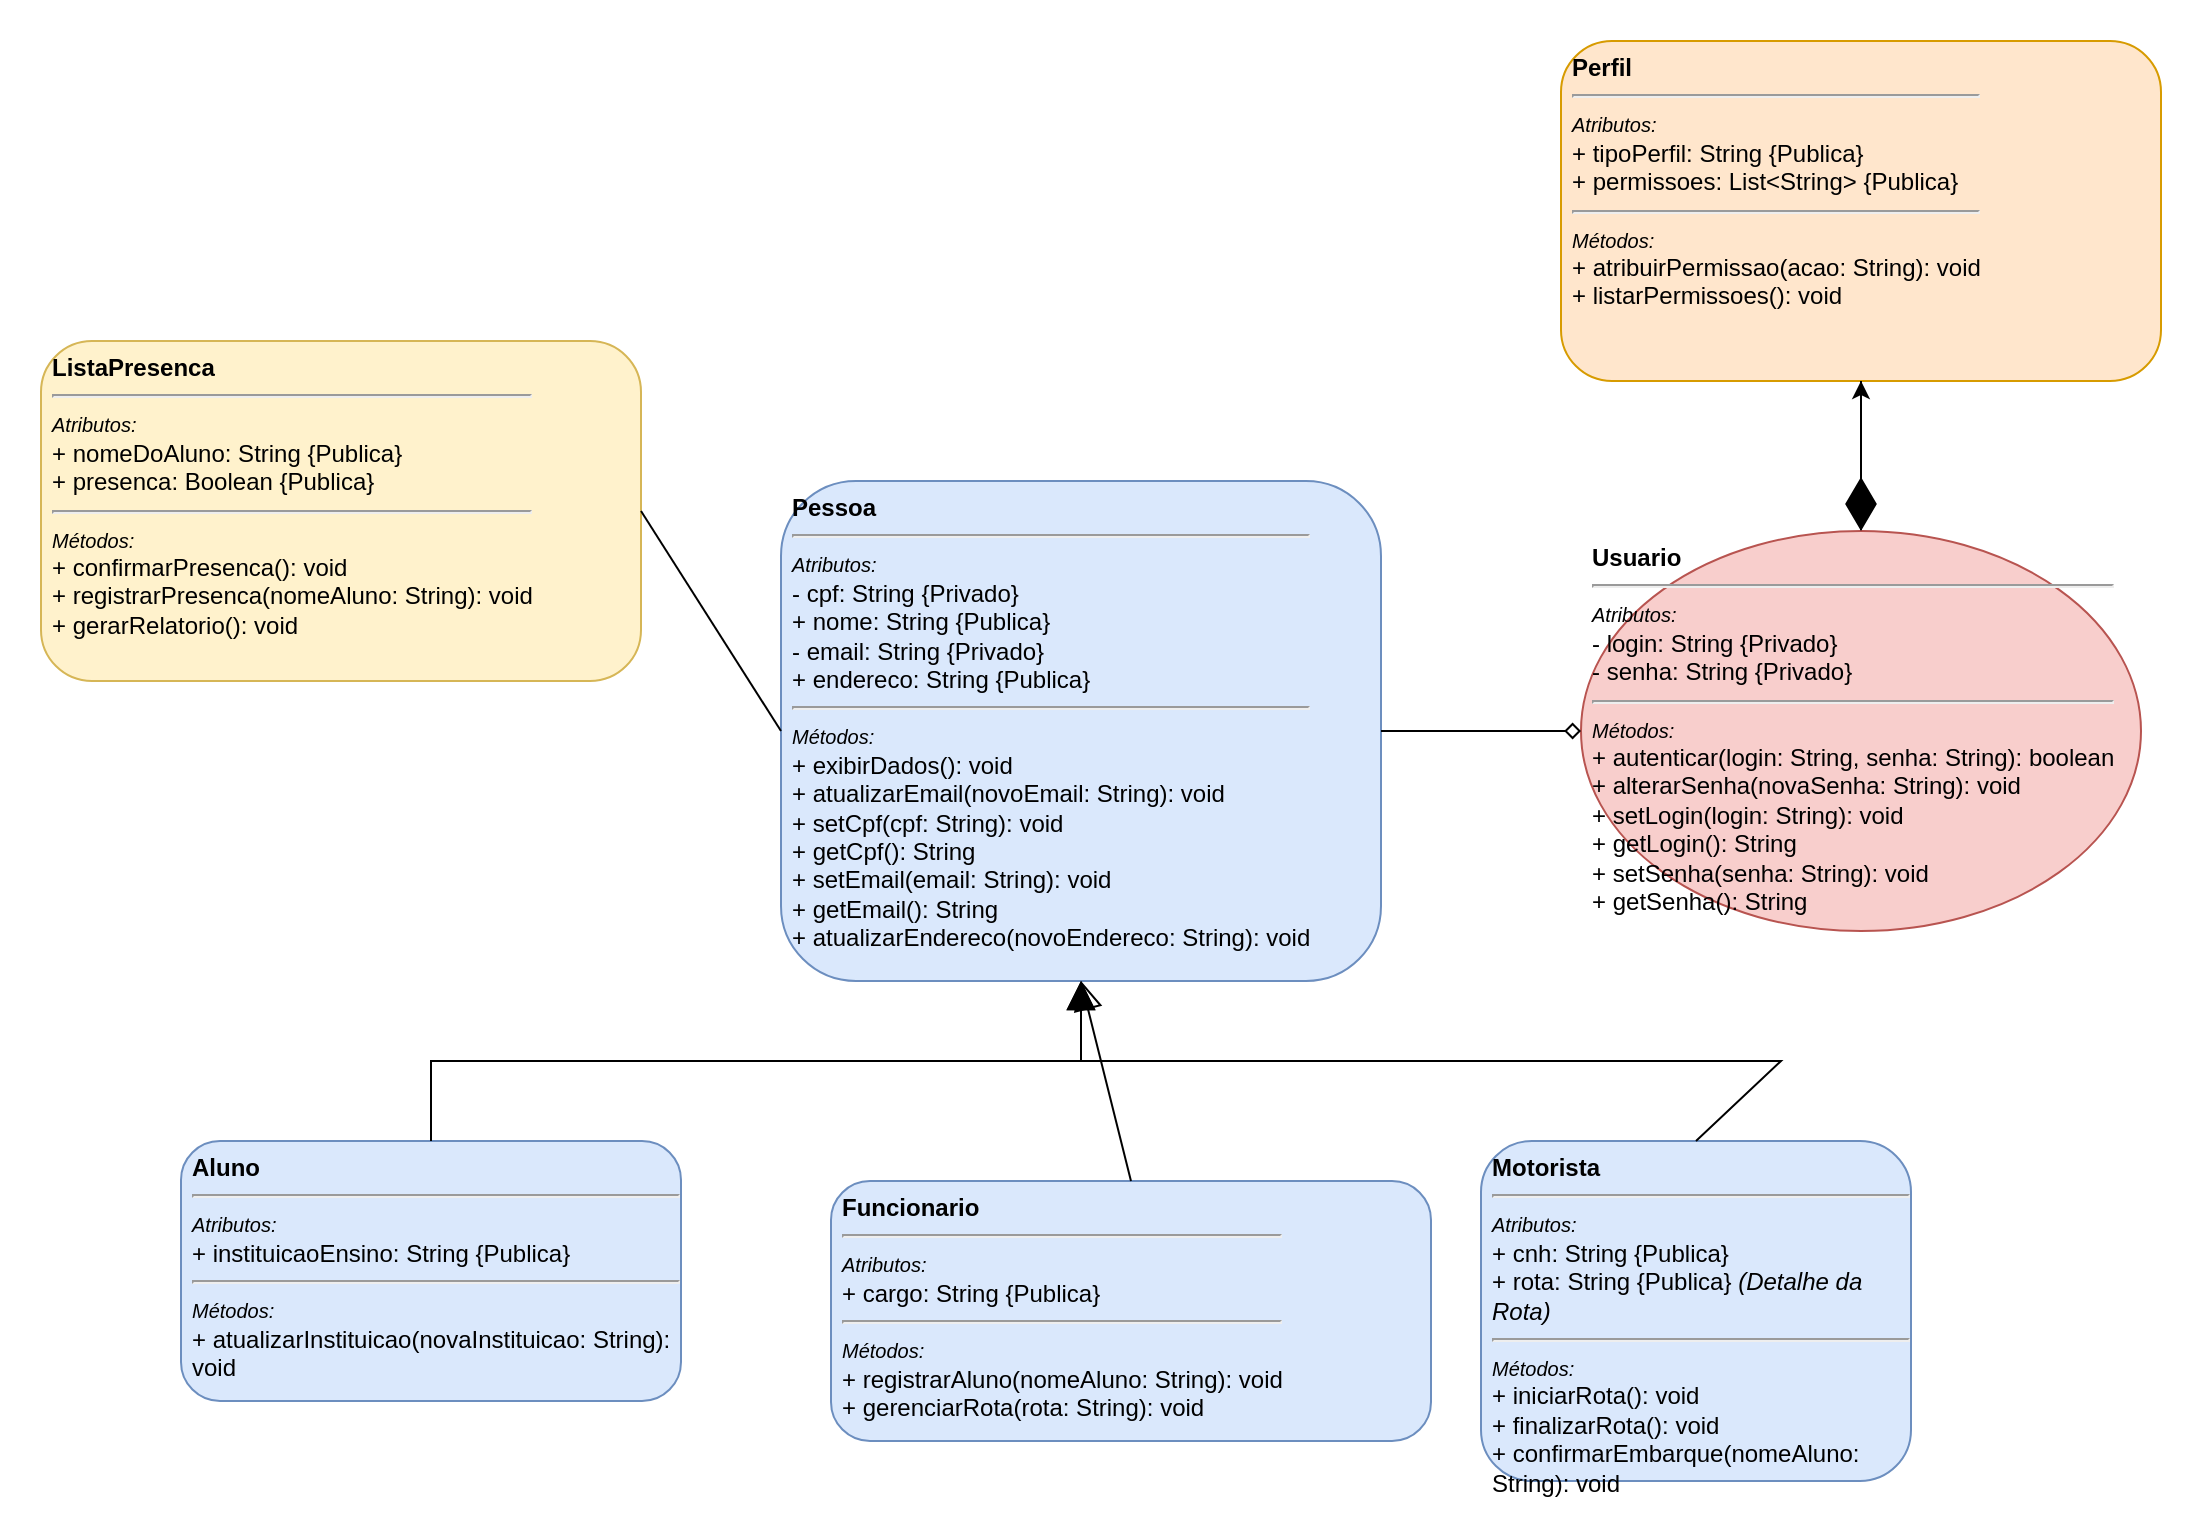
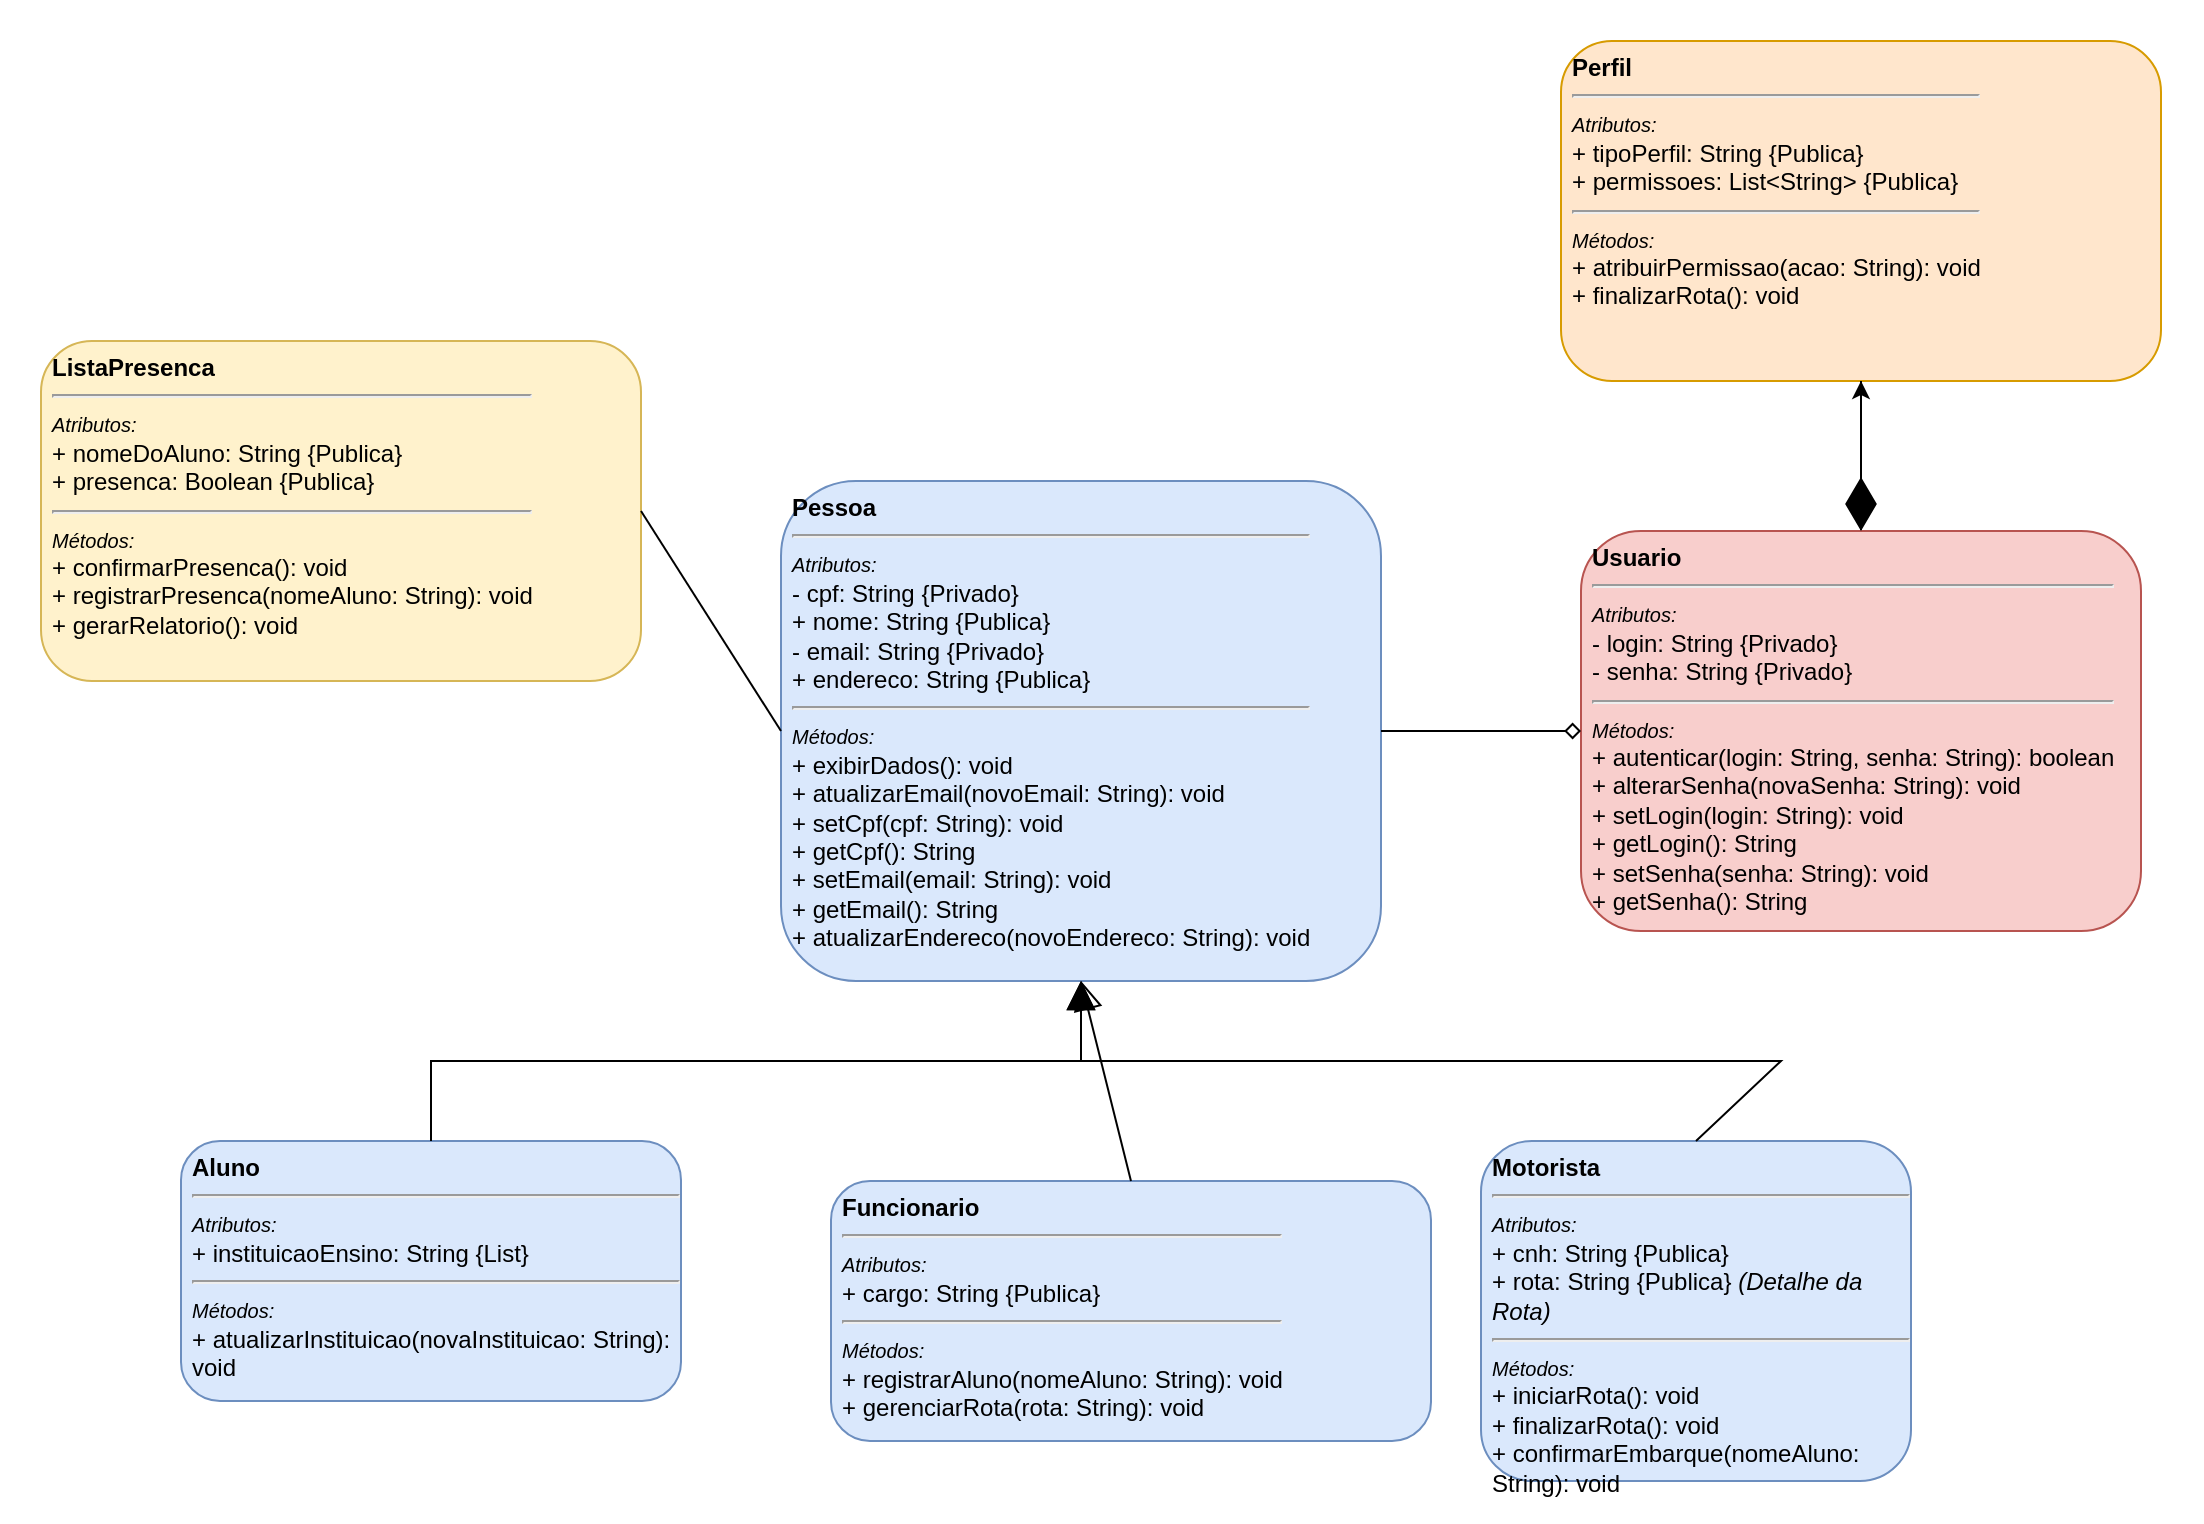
(1837, 127) -> (1837, 127)
(1861, 731) -> (1861, 731)
(437, 1227) -> (437, 1227)
